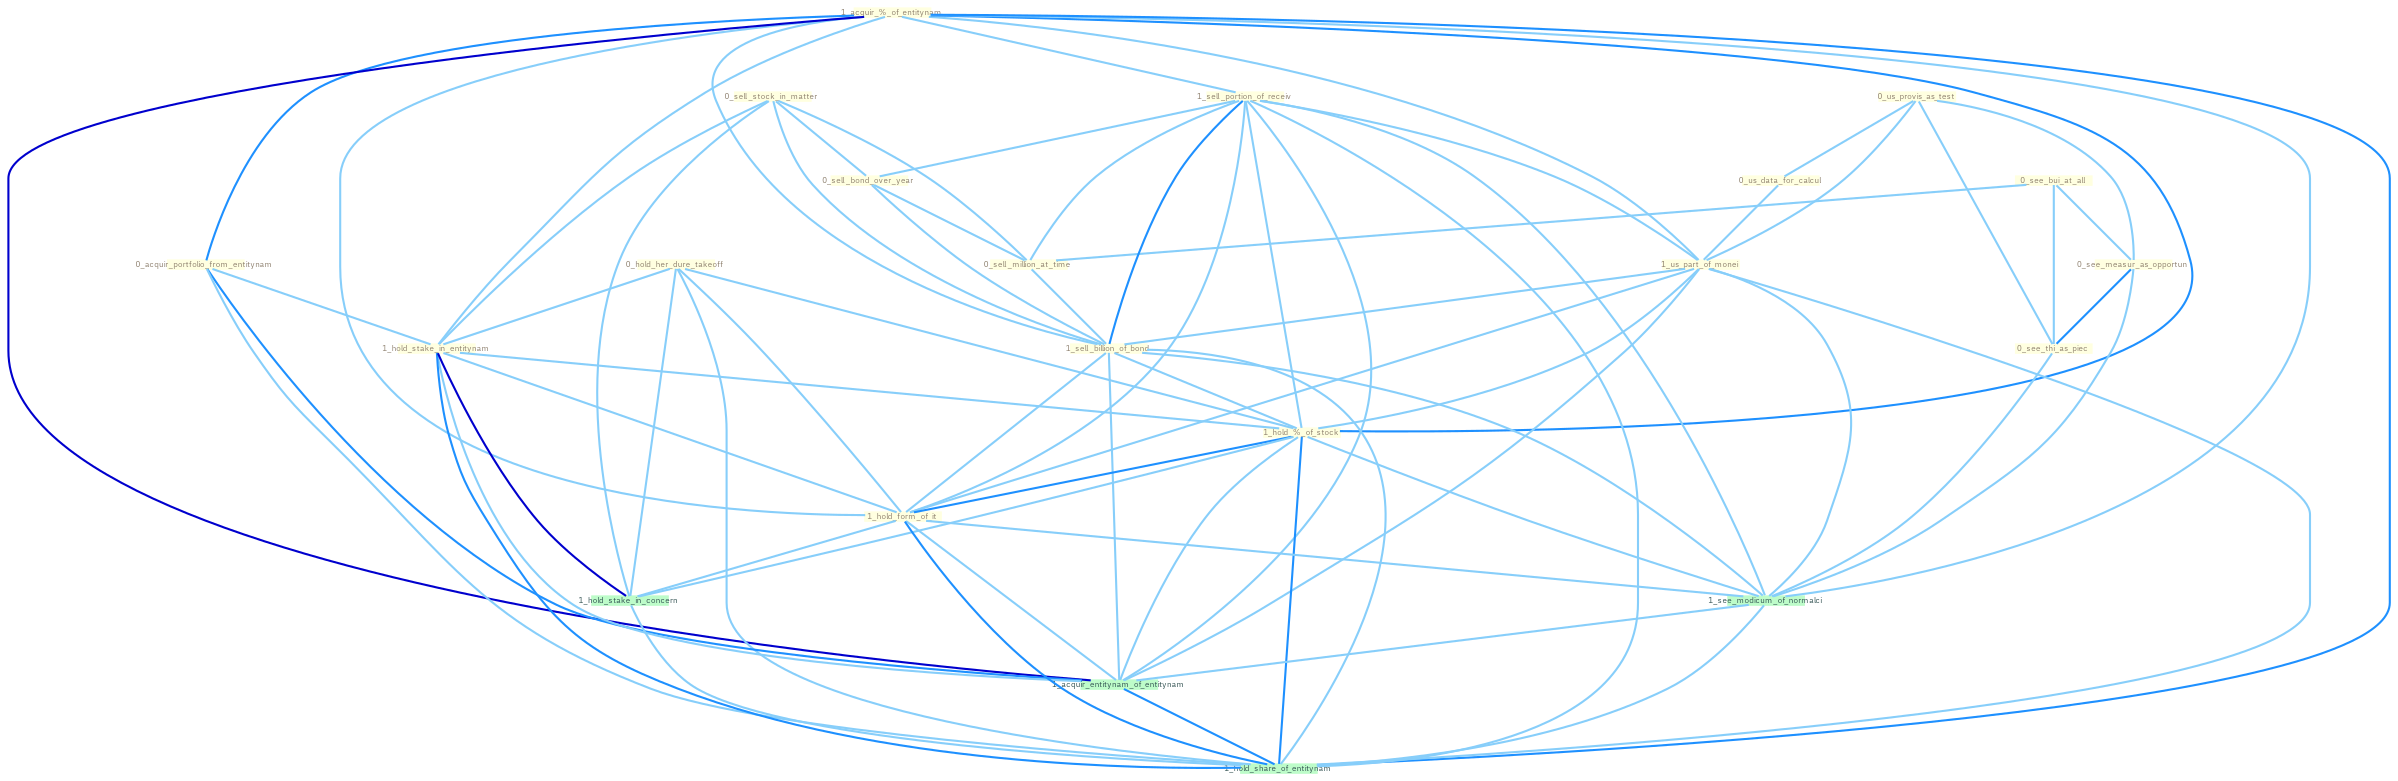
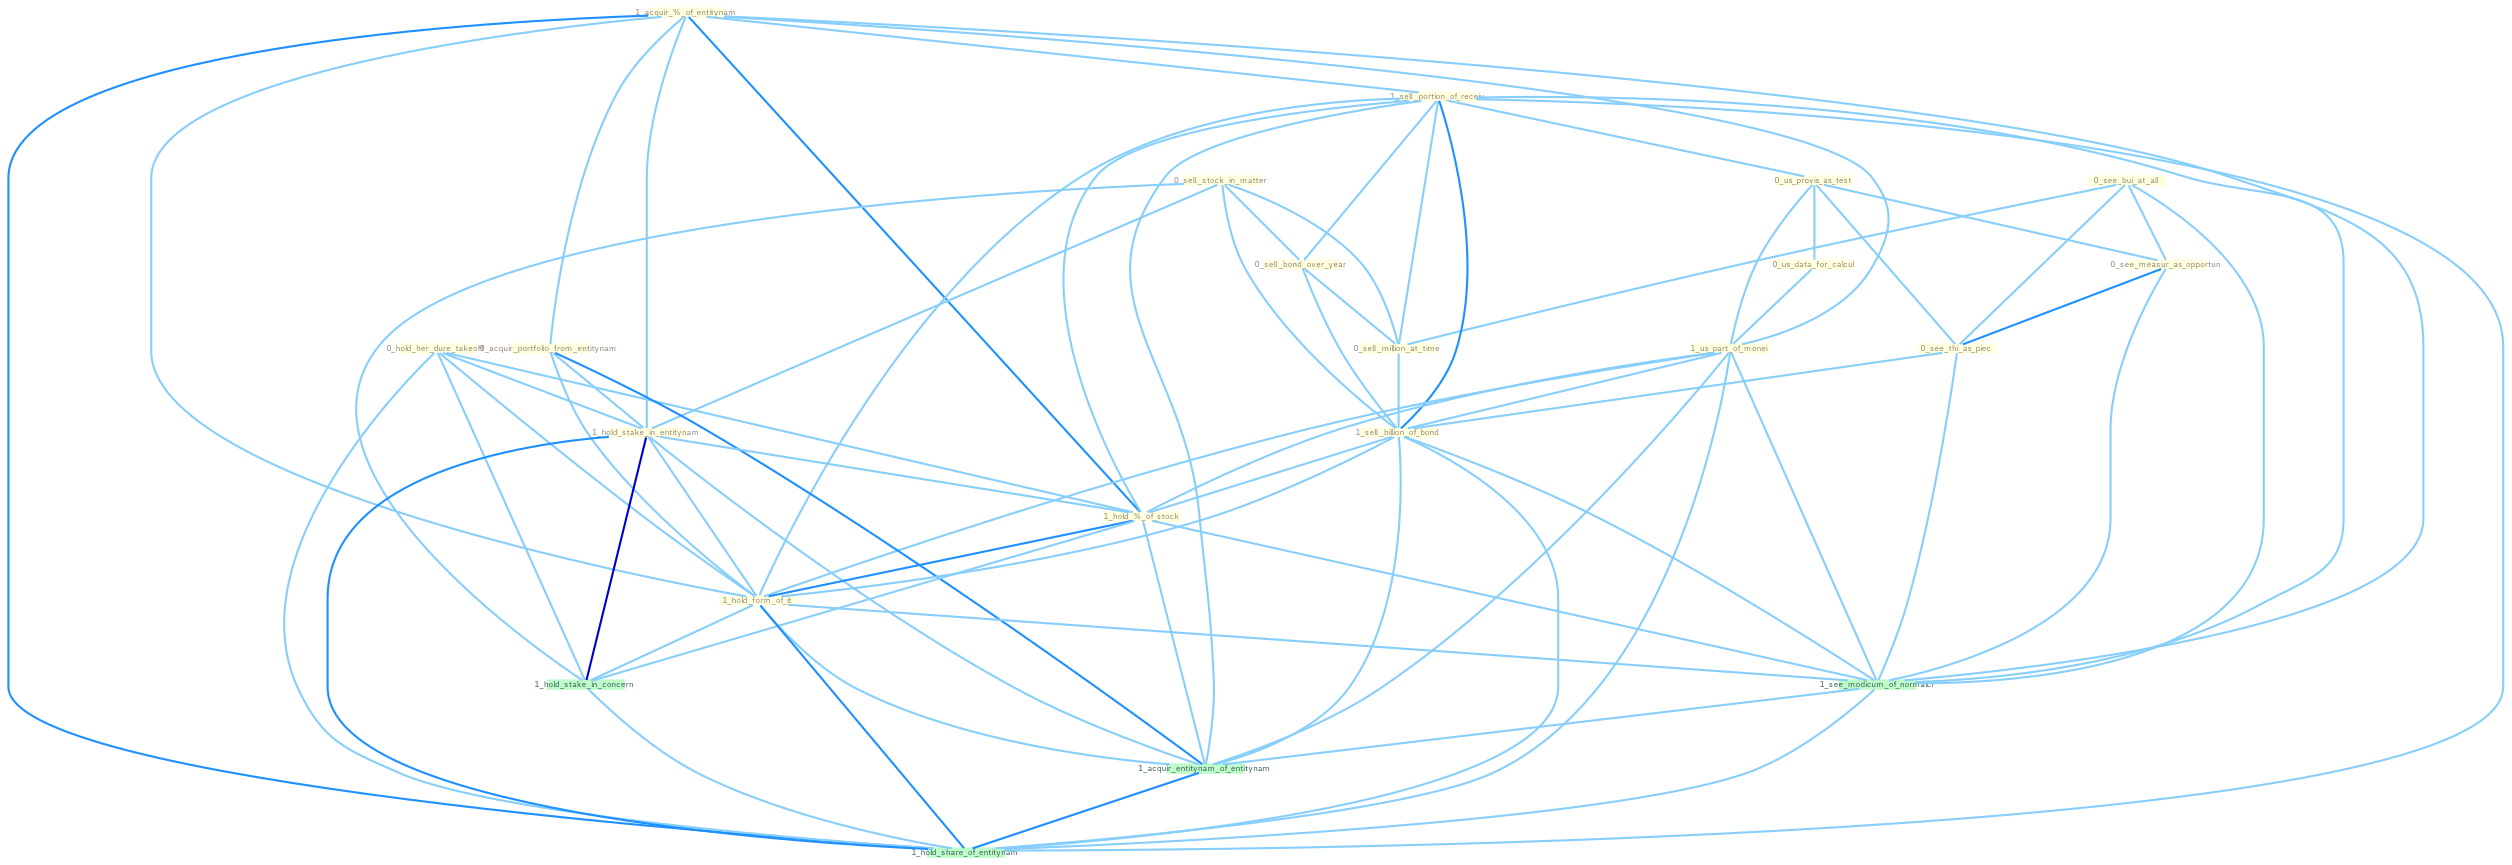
(301, 101) -> (586, 167)
(1489, 153) -> (1626, 139)
(800, 210) -> (1678, 391)
(35, 404) -> none
none -> (2260, 535)
(1290, 609) -> none
(584, 659) -> (623, 477)
